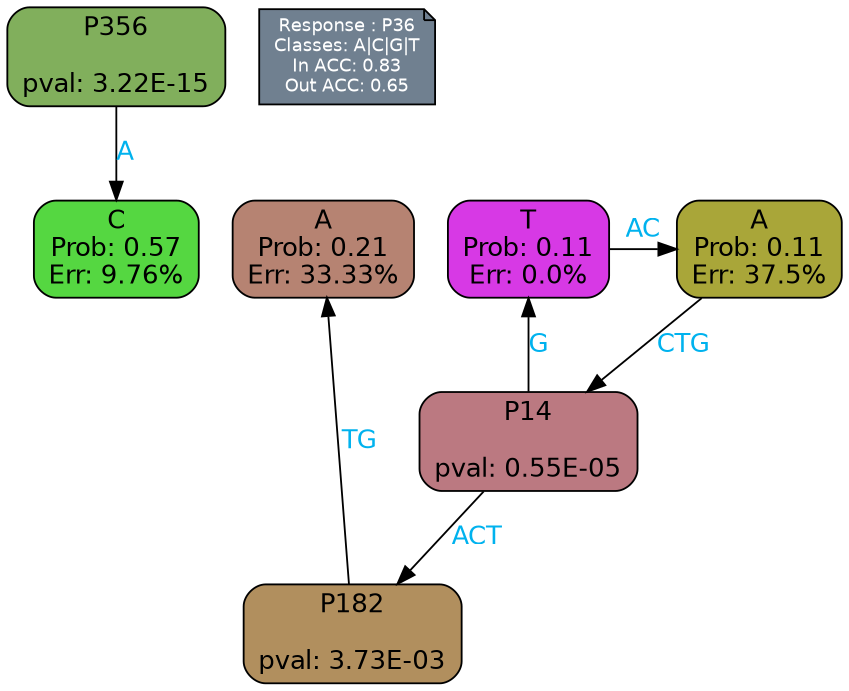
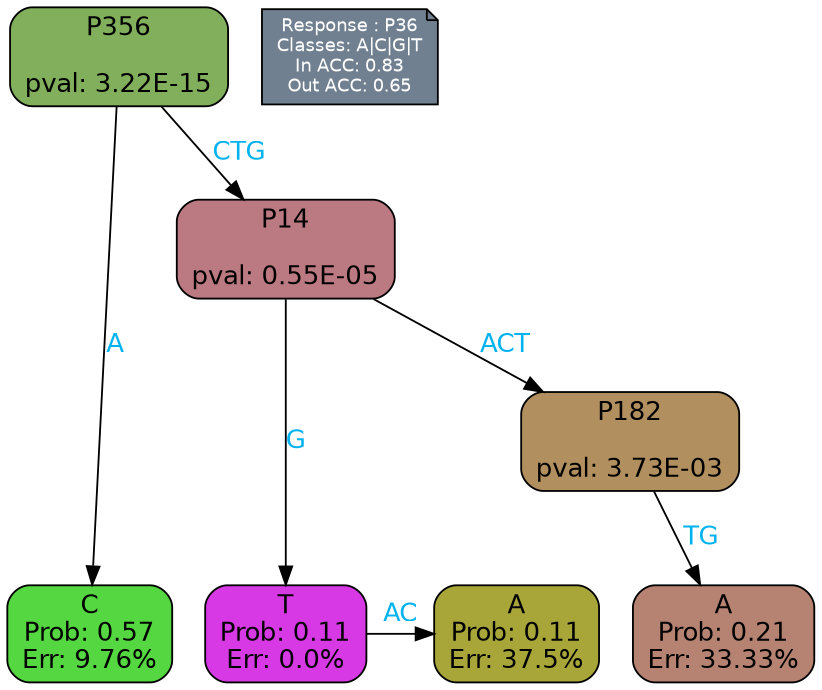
(652, 339) -> (196, 146)
